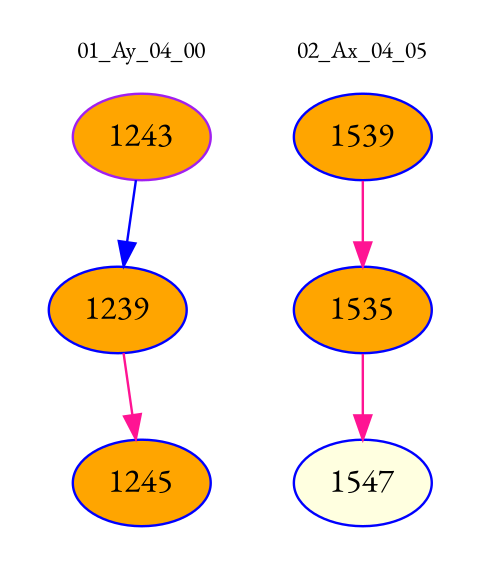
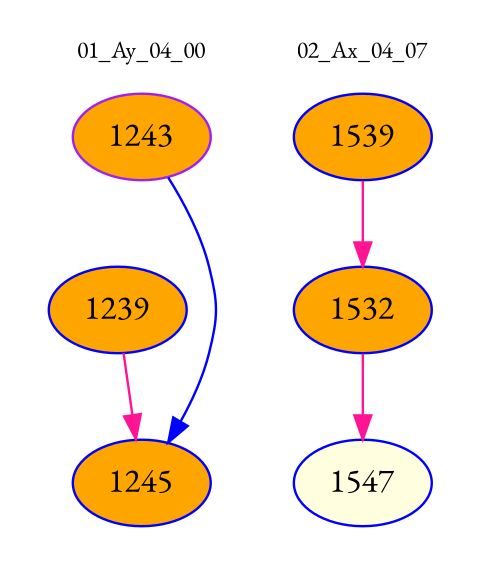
(363, 52) -> (363, 52)
(132, 211) -> (215, 298)
(363, 310) -> (363, 310)
